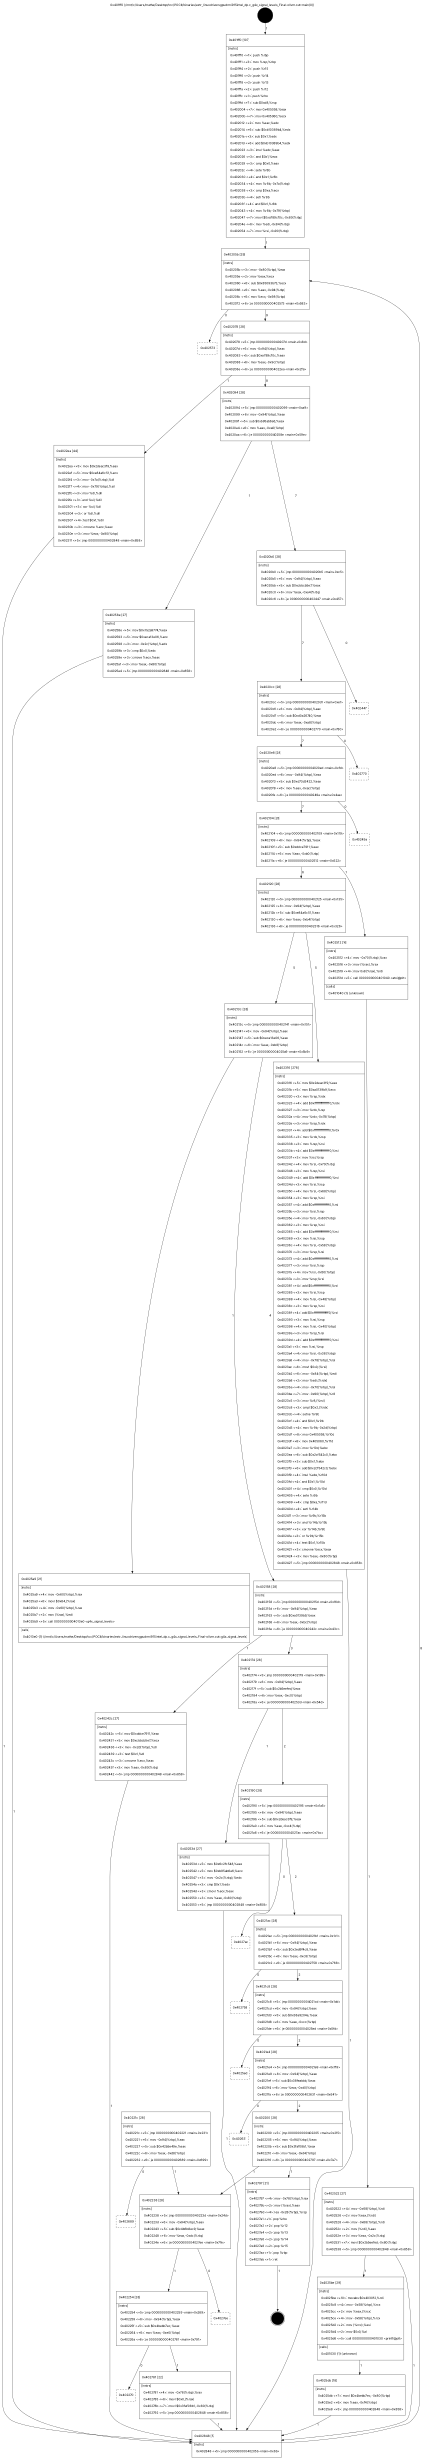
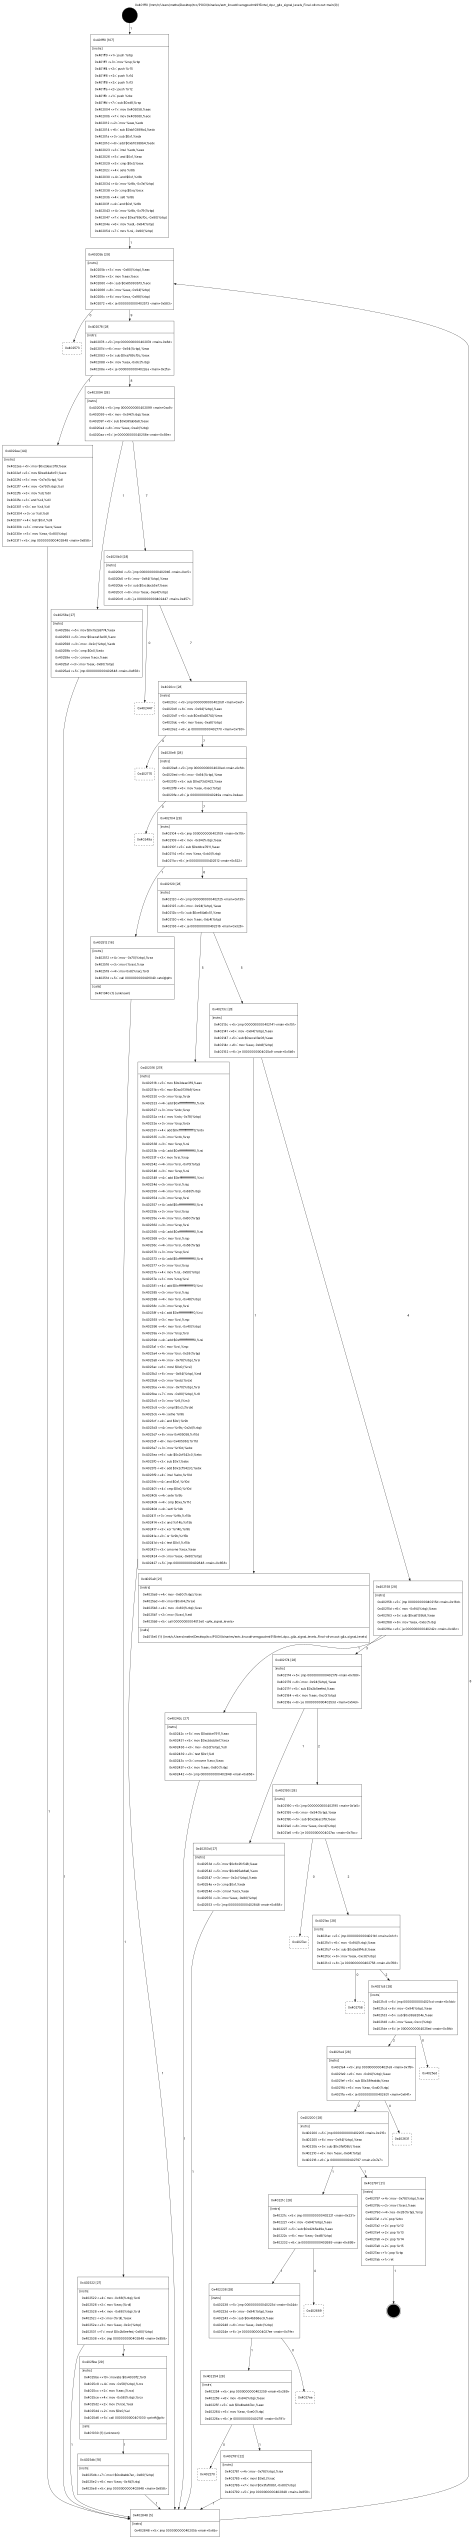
(241, 2180) -> (328, 2179)
